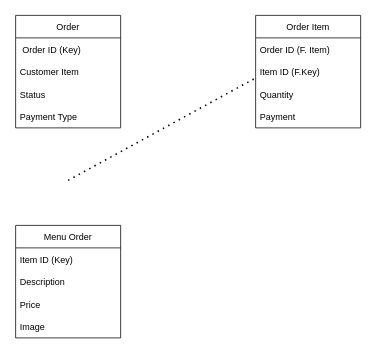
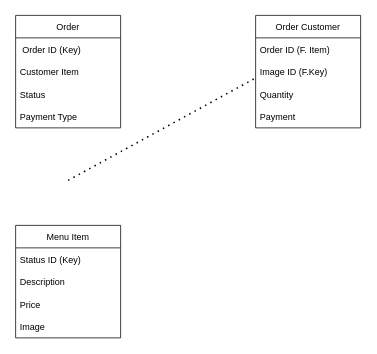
(308, 27) -> (308, 27)
(294, 72) -> (296, 72)
(68, 237) -> (68, 237)
(50, 260) -> (55, 260)
